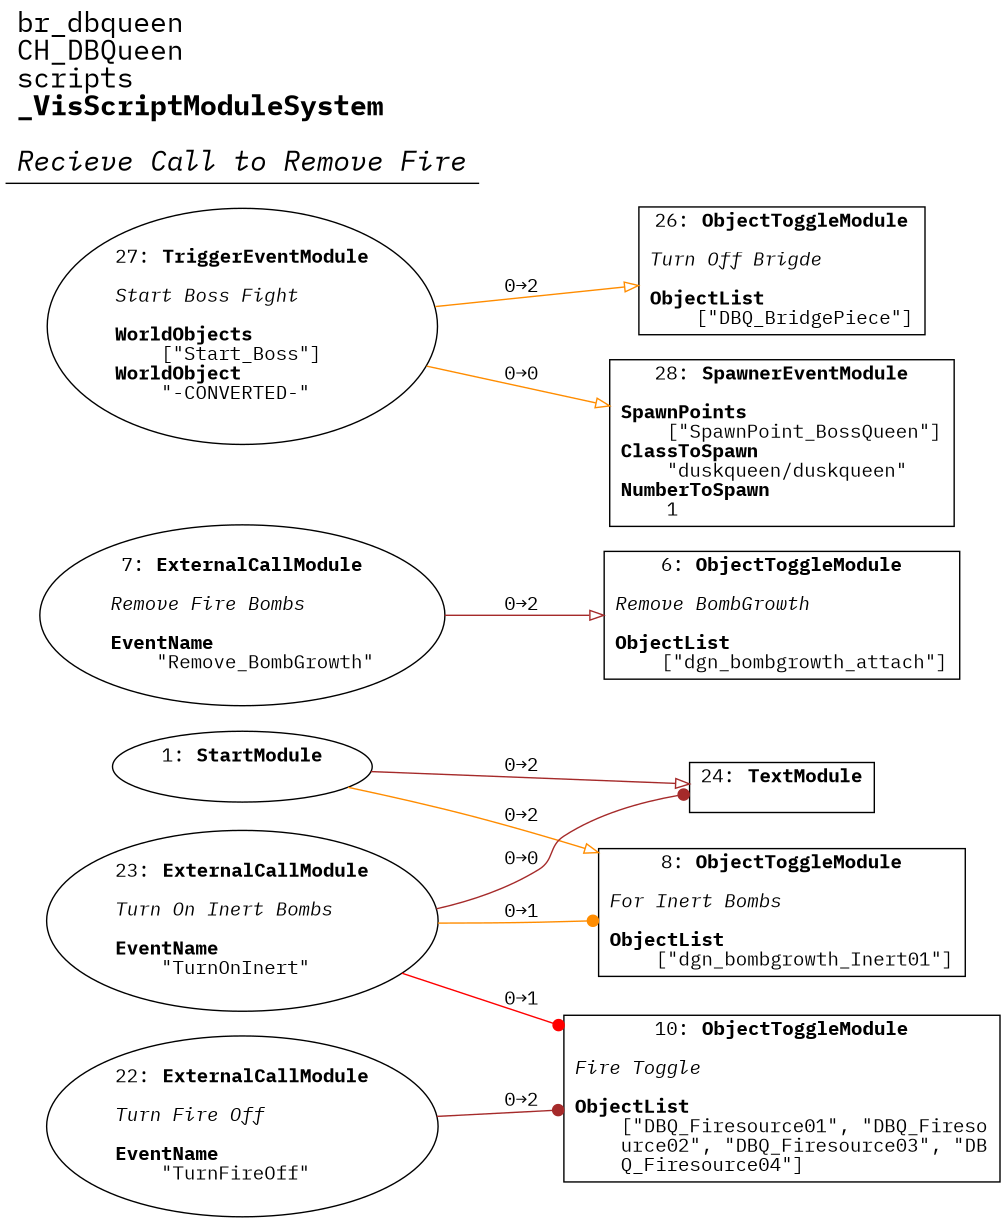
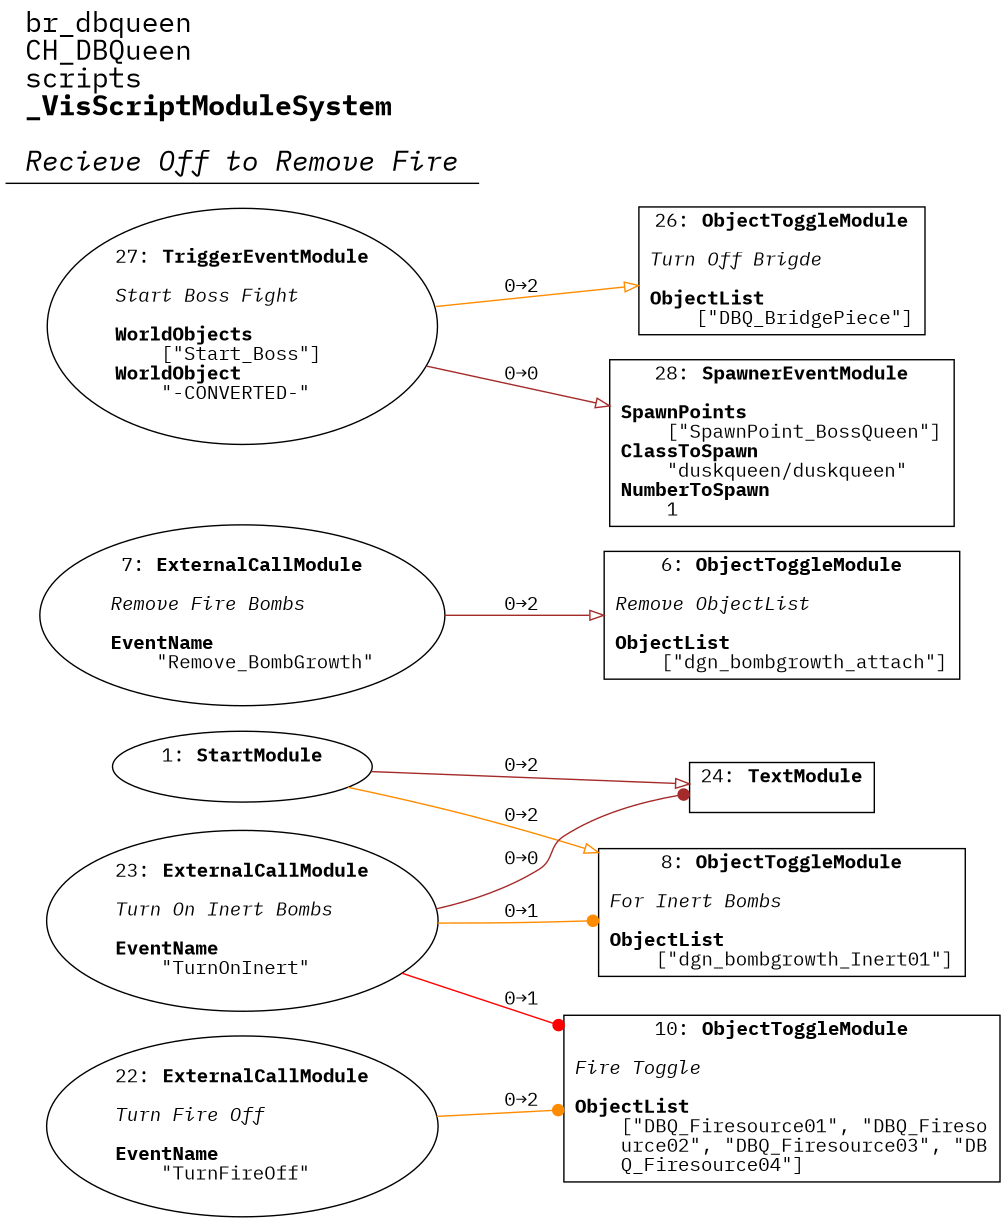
(242, 162) -> (242, 162)
(511, 385) -> (511, 385)
(713, 604) -> (713, 604)
(495, 1113) -> (495, 1113)
